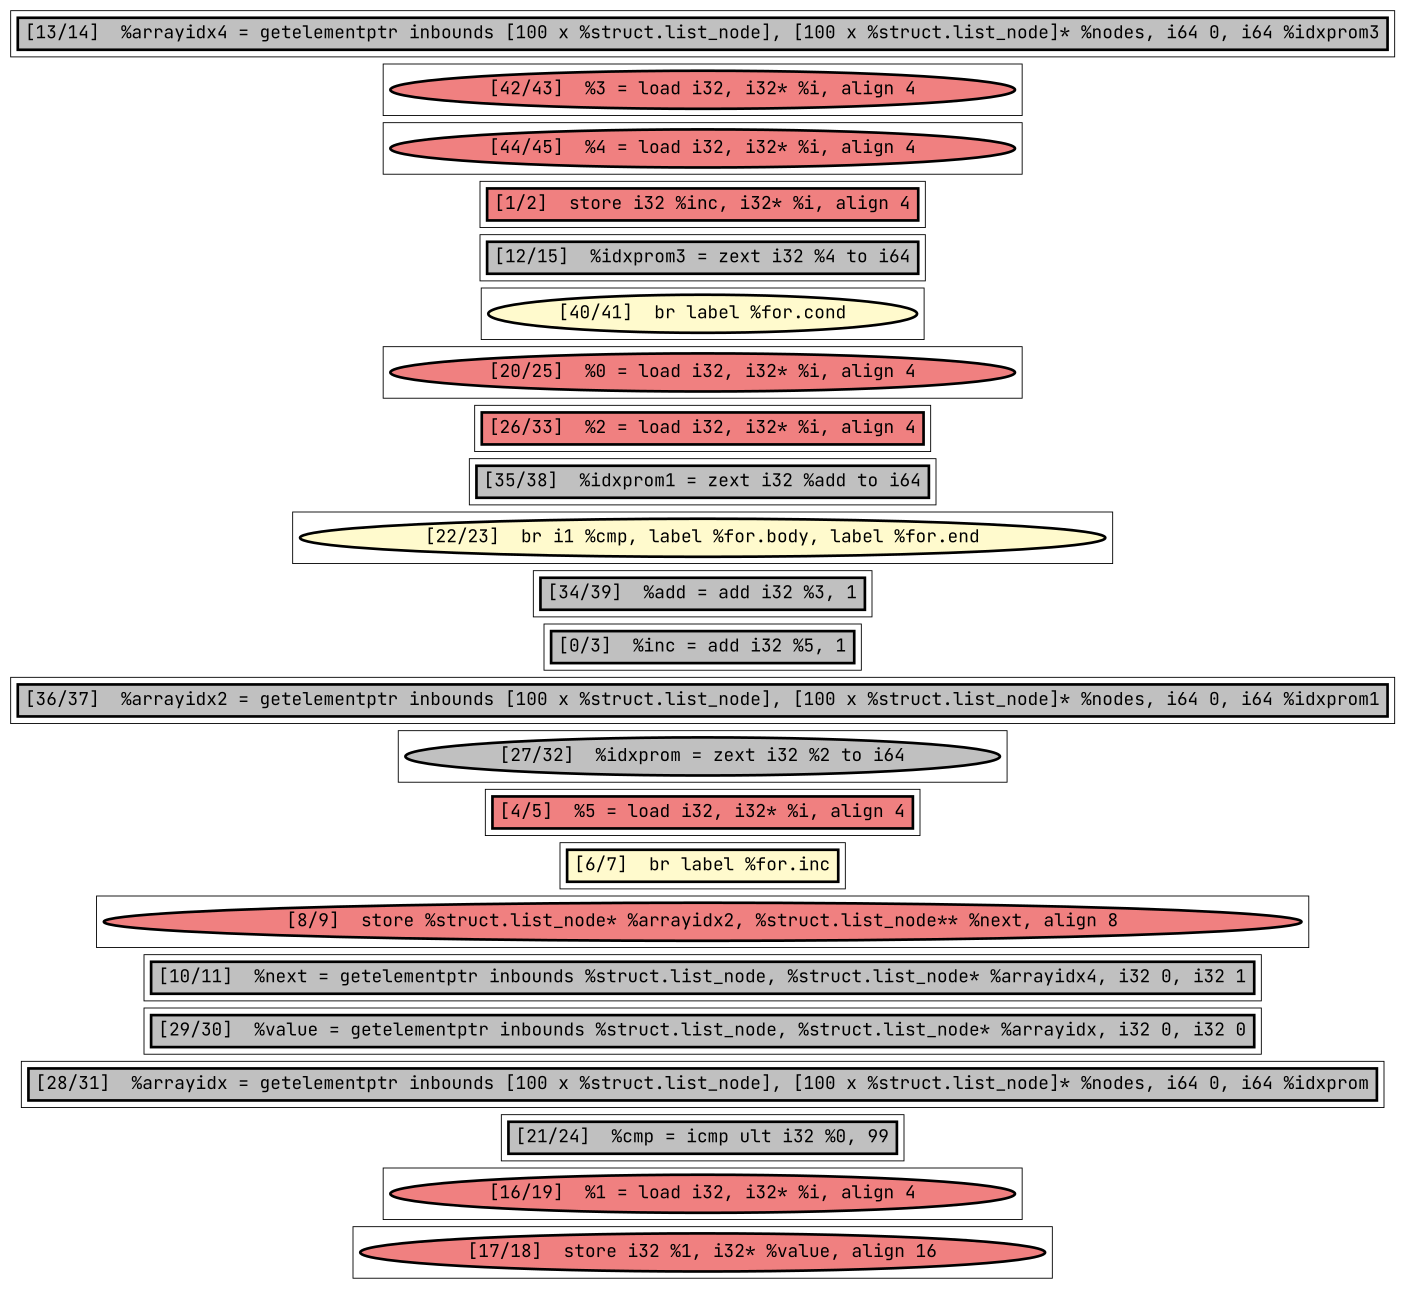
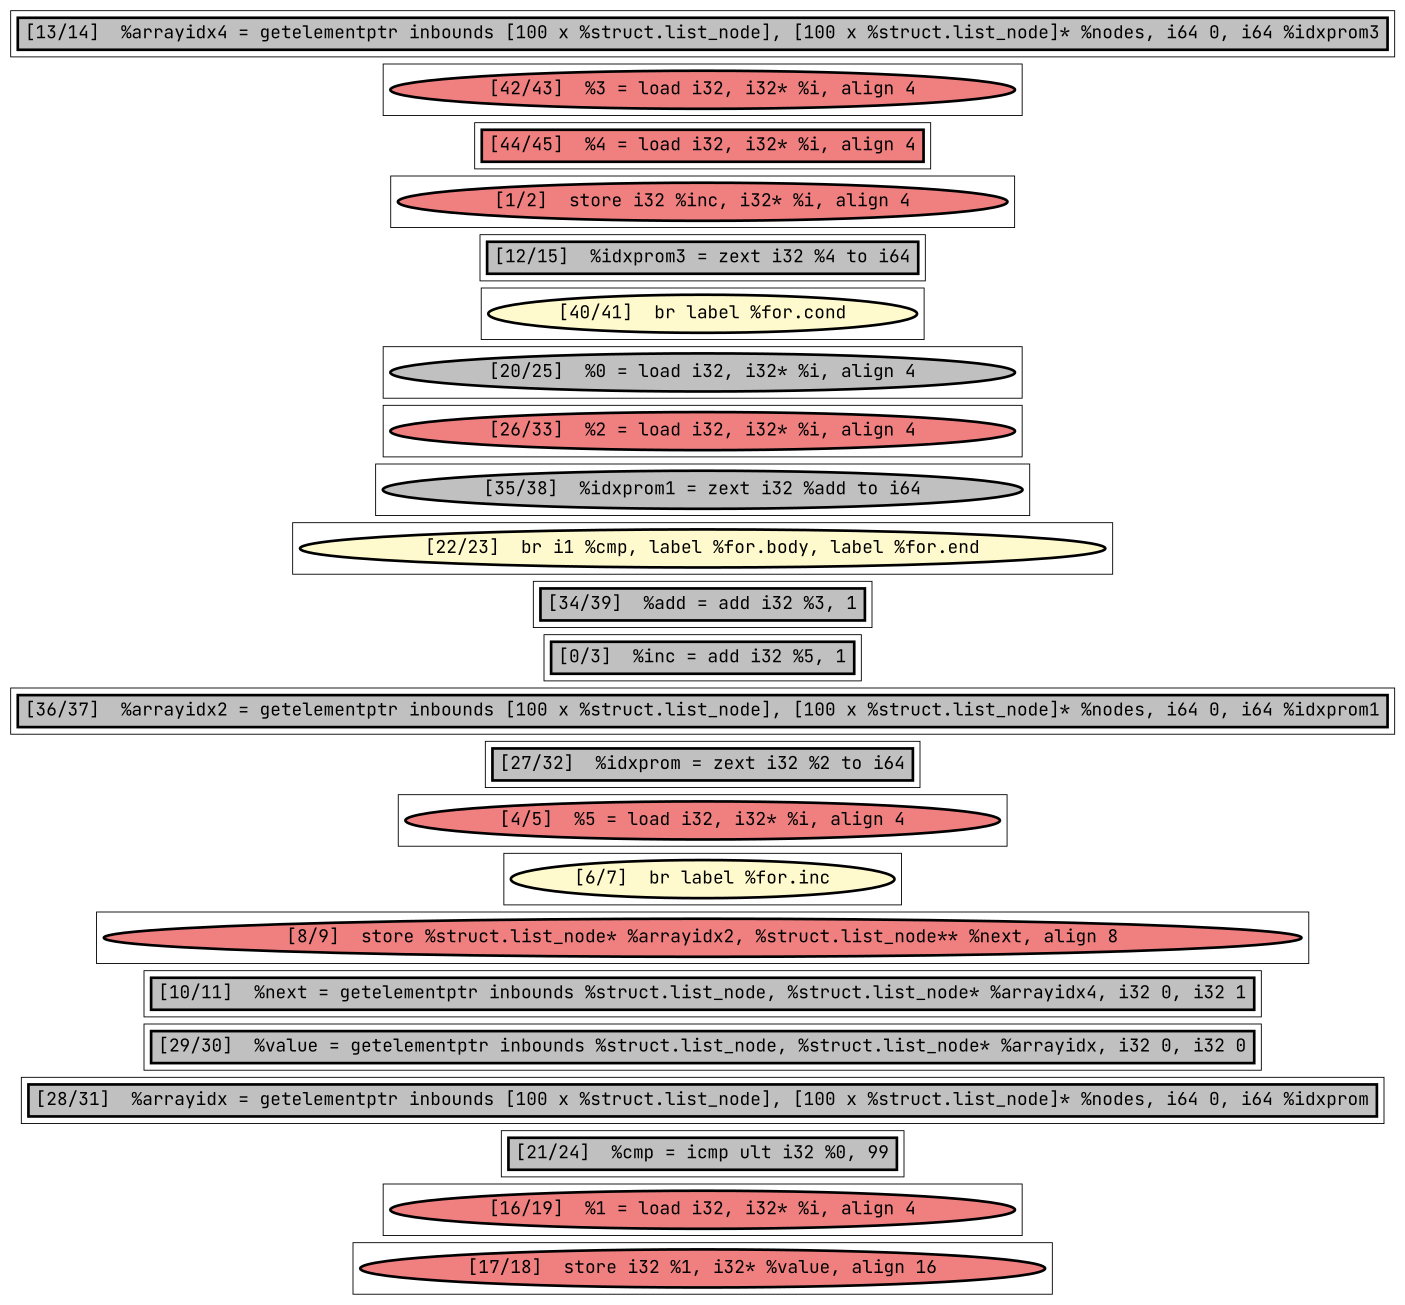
(703, 148) -> (703, 146)
(703, 204) -> (703, 202)
(703, 372) -> (703, 372)
(703, 428) -> (703, 431)
(703, 482) -> (703, 490)
(703, 756) -> (703, 764)
(703, 812) -> (703, 820)
(703, 866) -> (703, 879)
